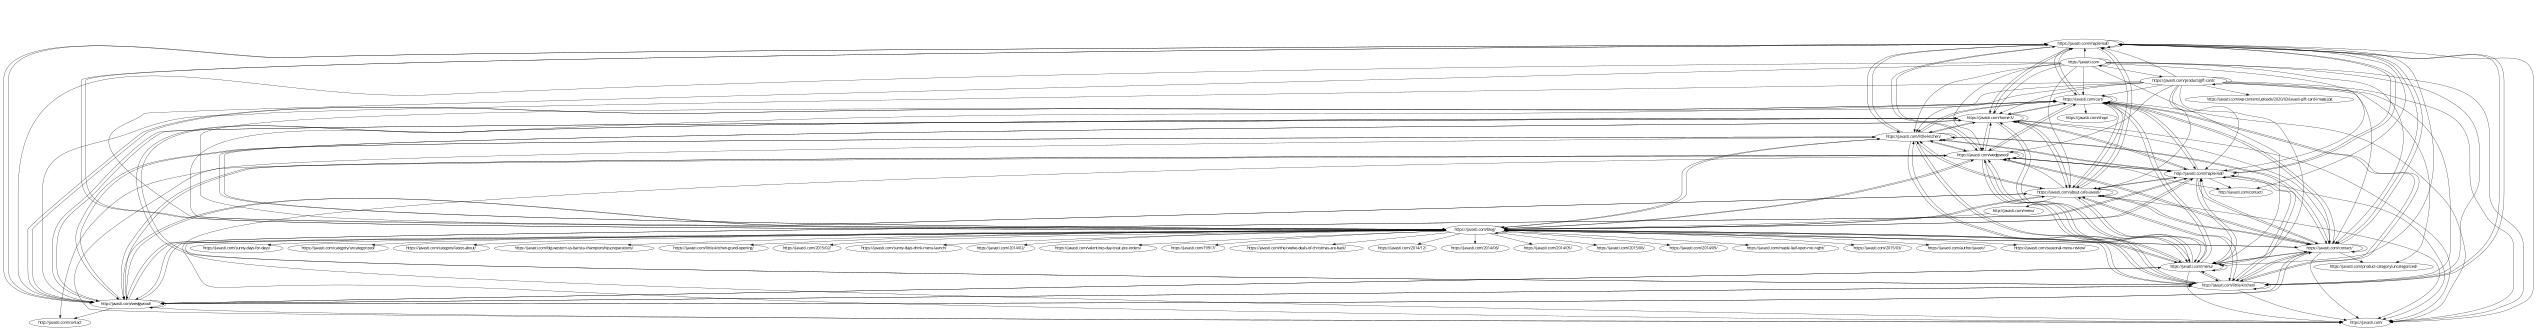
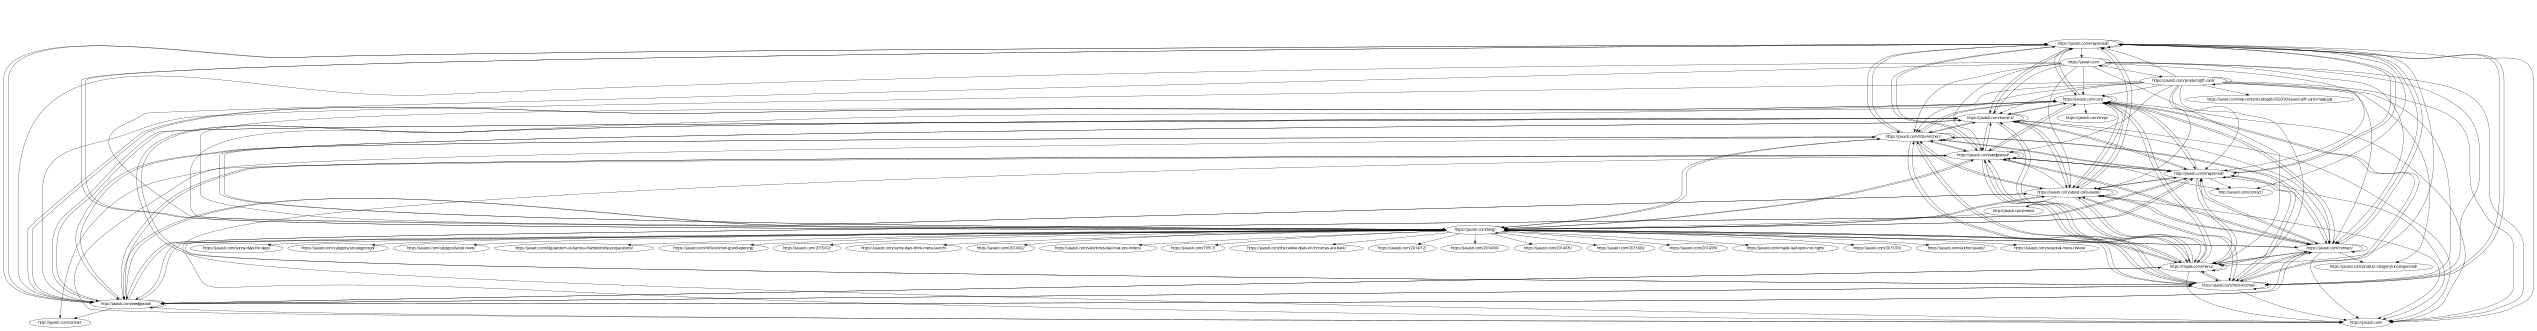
(2085, 54) -> (2081, 52)
(441, 248) -> (441, 248)
(2191, 267) -> (2191, 267)
